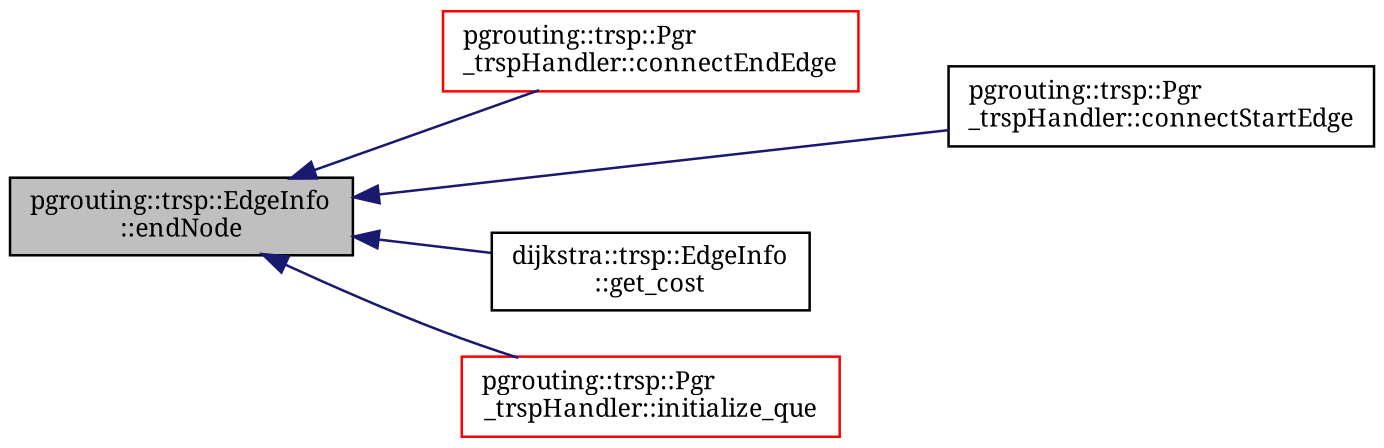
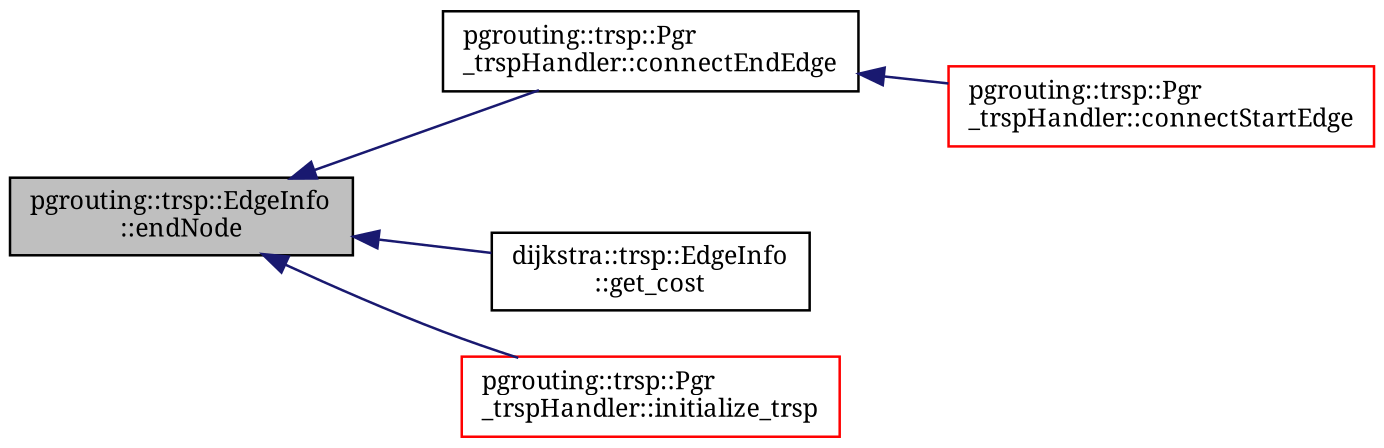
(651, 51) -> (651, 51)
(1161, 106) -> (1161, 106)
(664, 162) -> (916, 80)
(651, 397) -> (651, 397)
